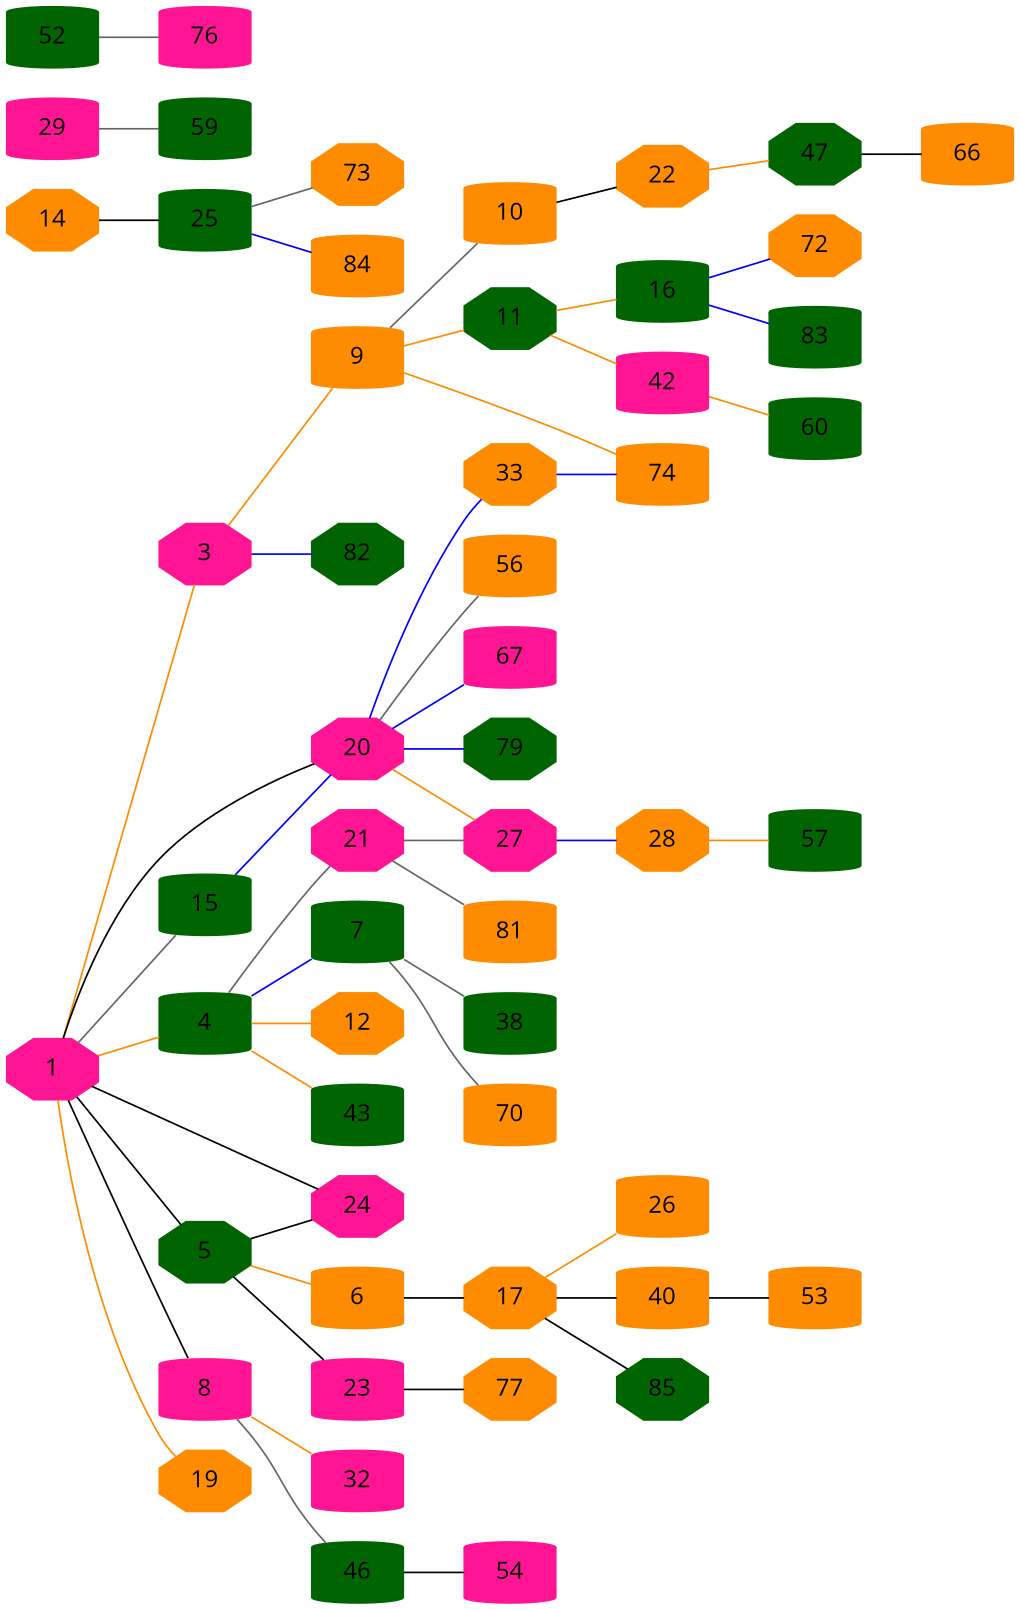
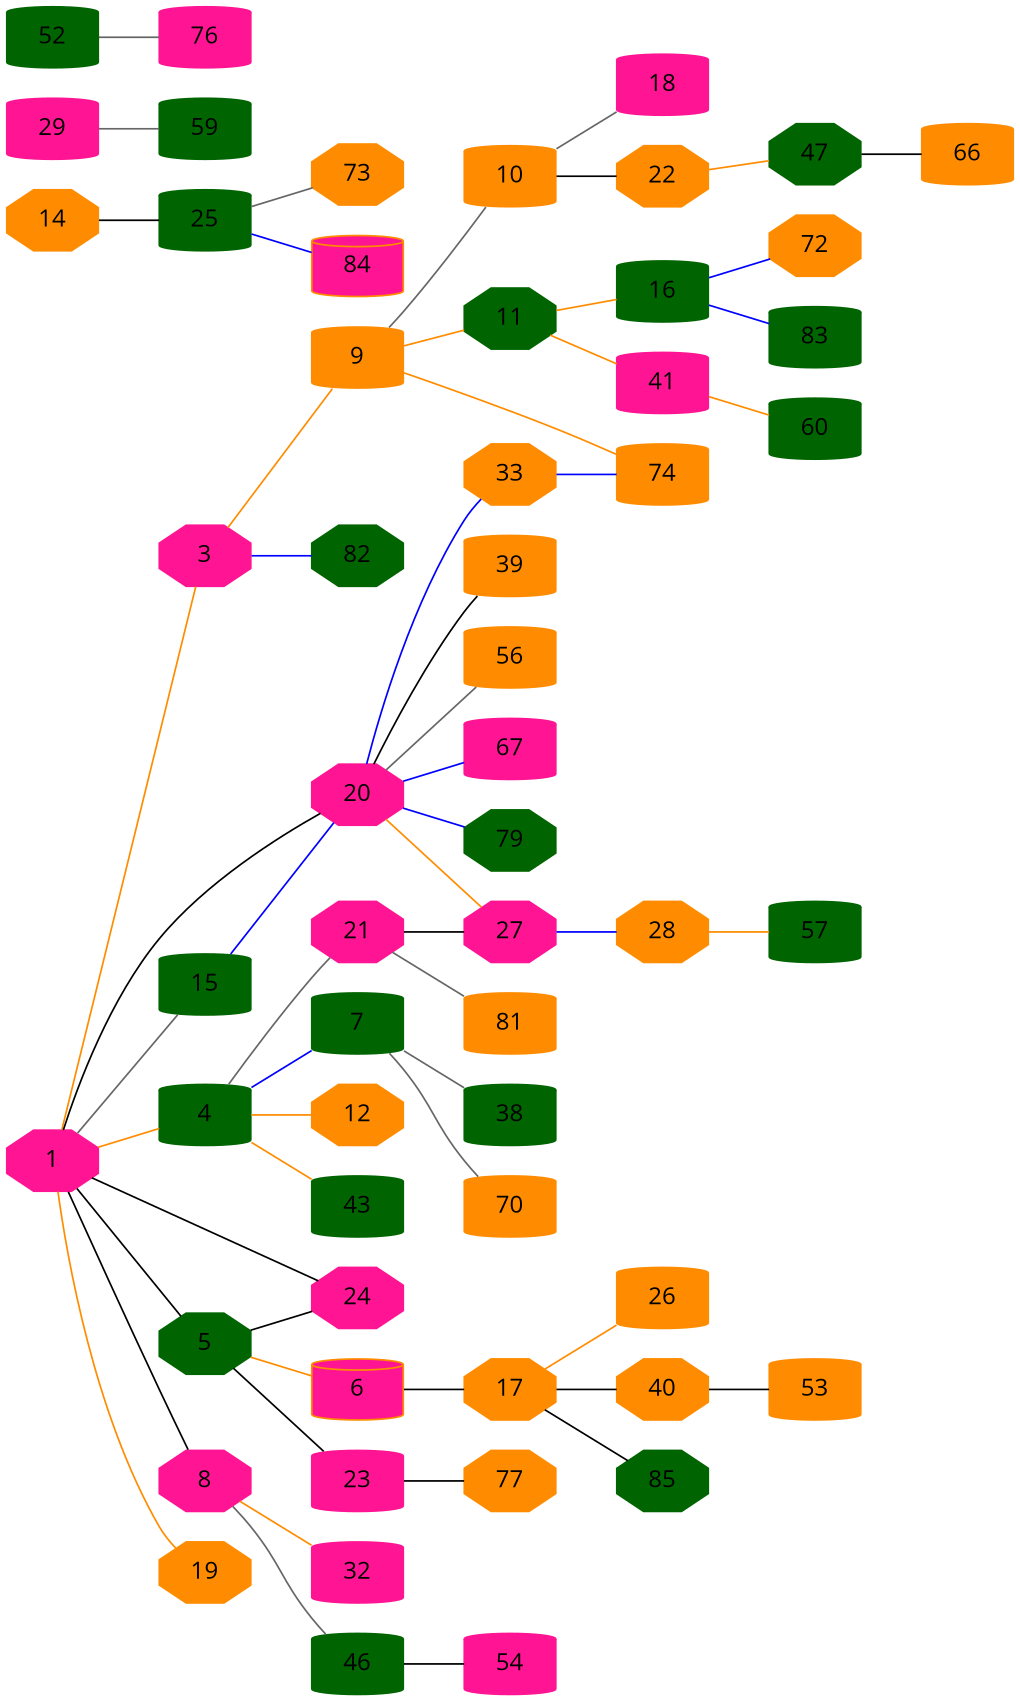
none -> (663, 85)
(358, 266) -> (358, 266)
(663, 383) -> (663, 383)
none -> (510, 566)
(434, 840) -> (434, 932)
(358, 1298) -> (358, 1389)
(663, 1298) -> (663, 1389)
(205, 1389) -> (205, 1481)
